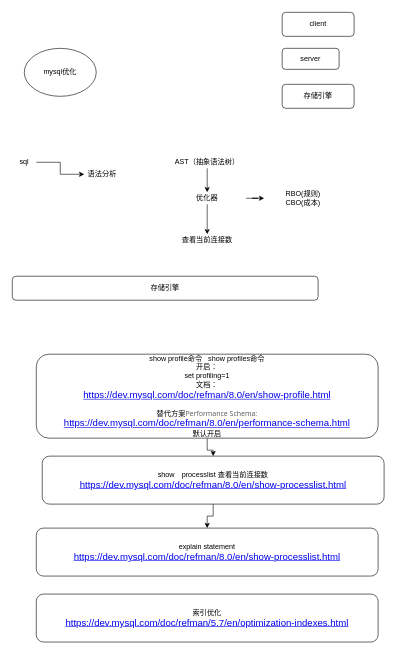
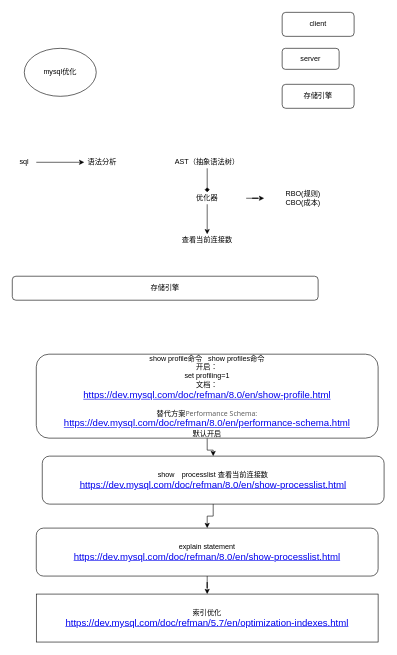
(102, 174) -> (102, 162)
(207, 186) -> (207, 186)
none -> (207, 585)
(207, 618) -> (207, 618)
